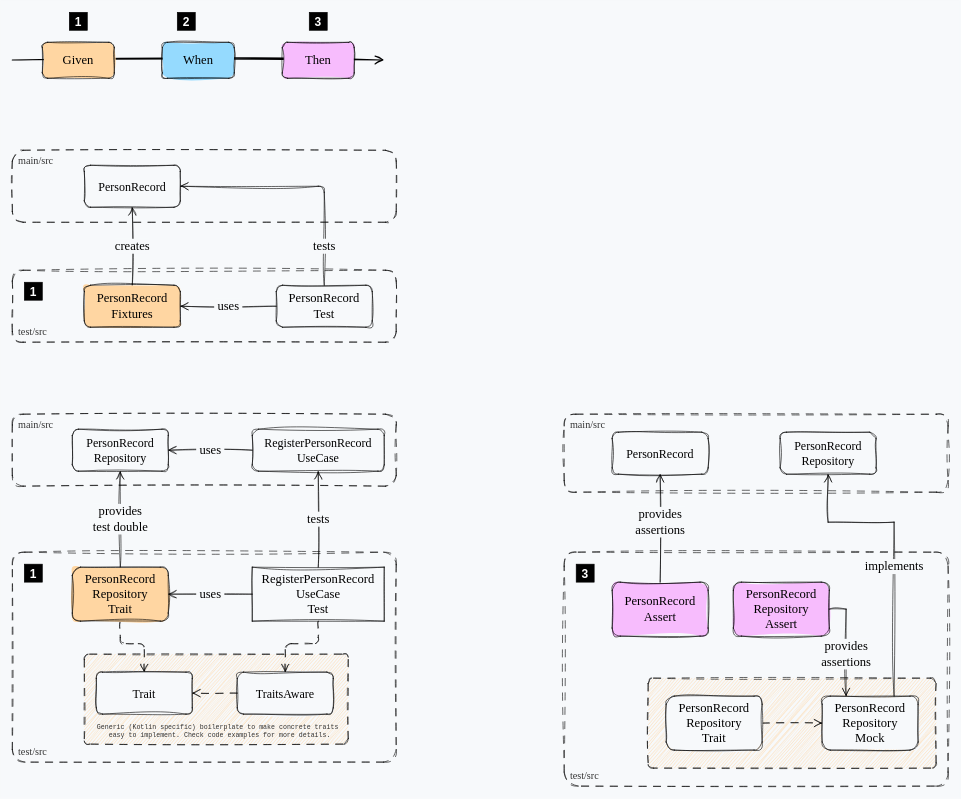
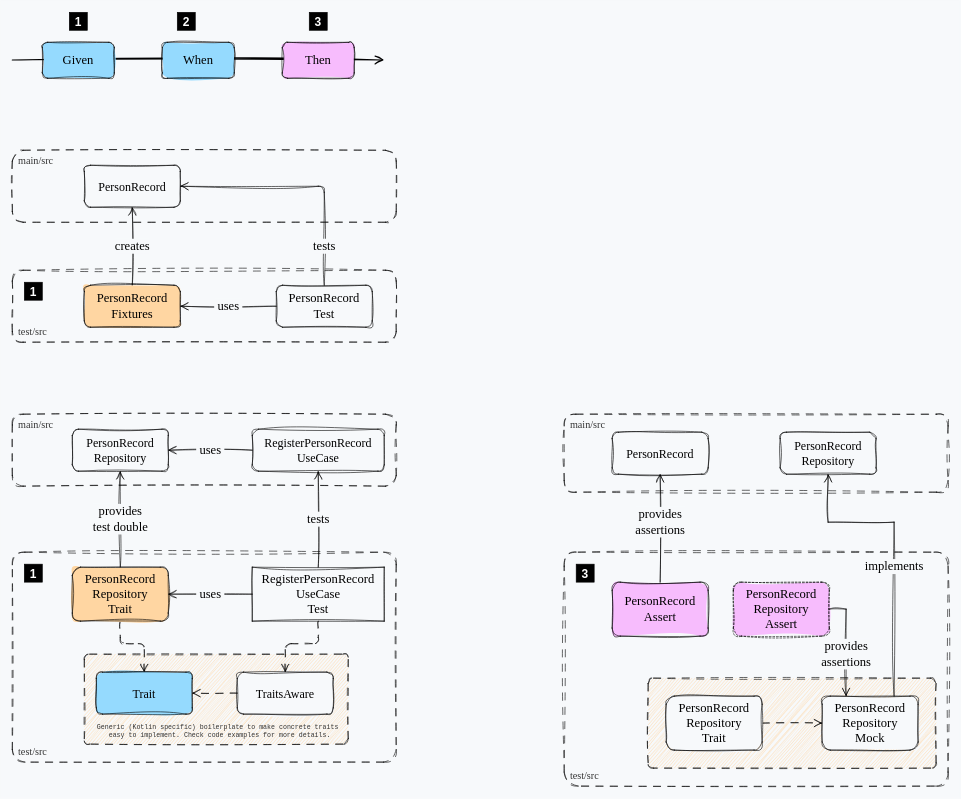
(78, 60) -> (78, 60)
(782, 609) -> (782, 609)
(144, 693) -> (144, 693)
